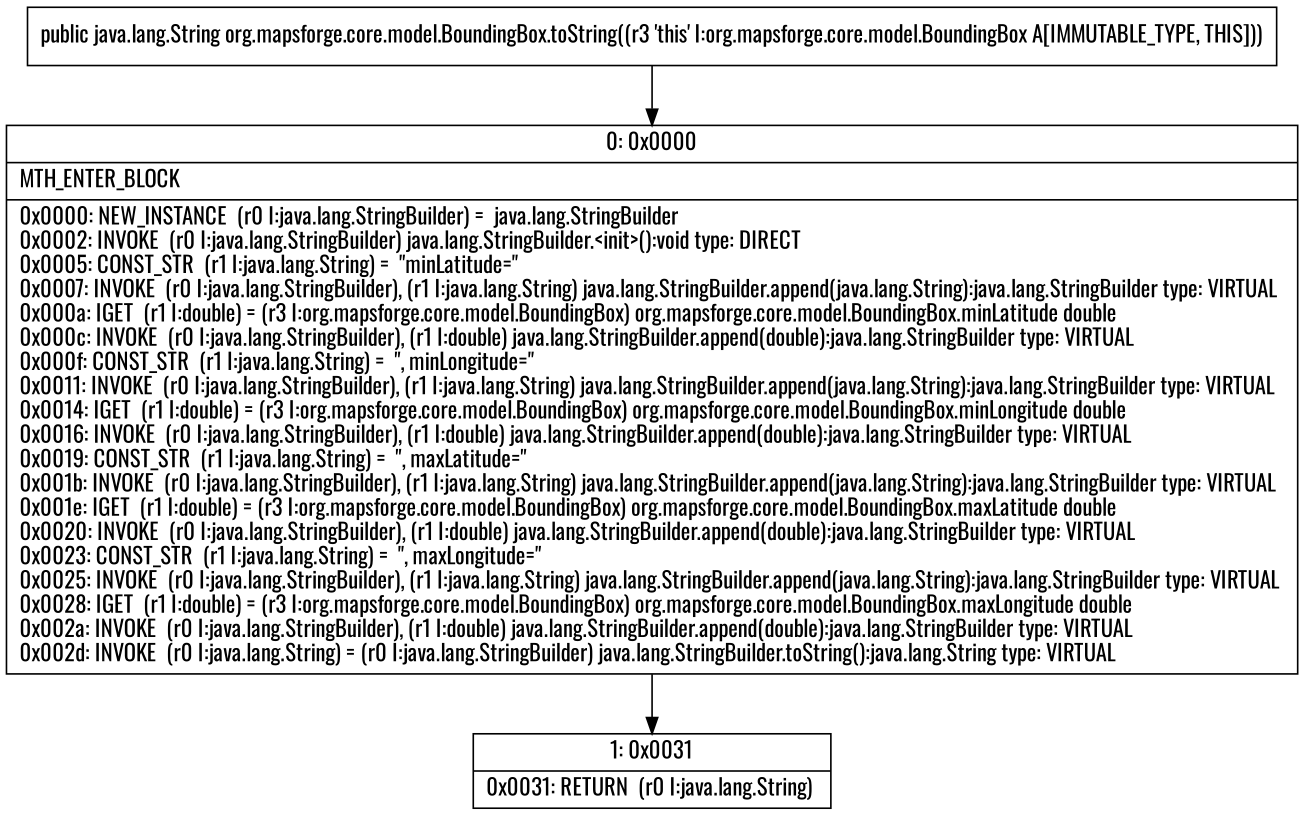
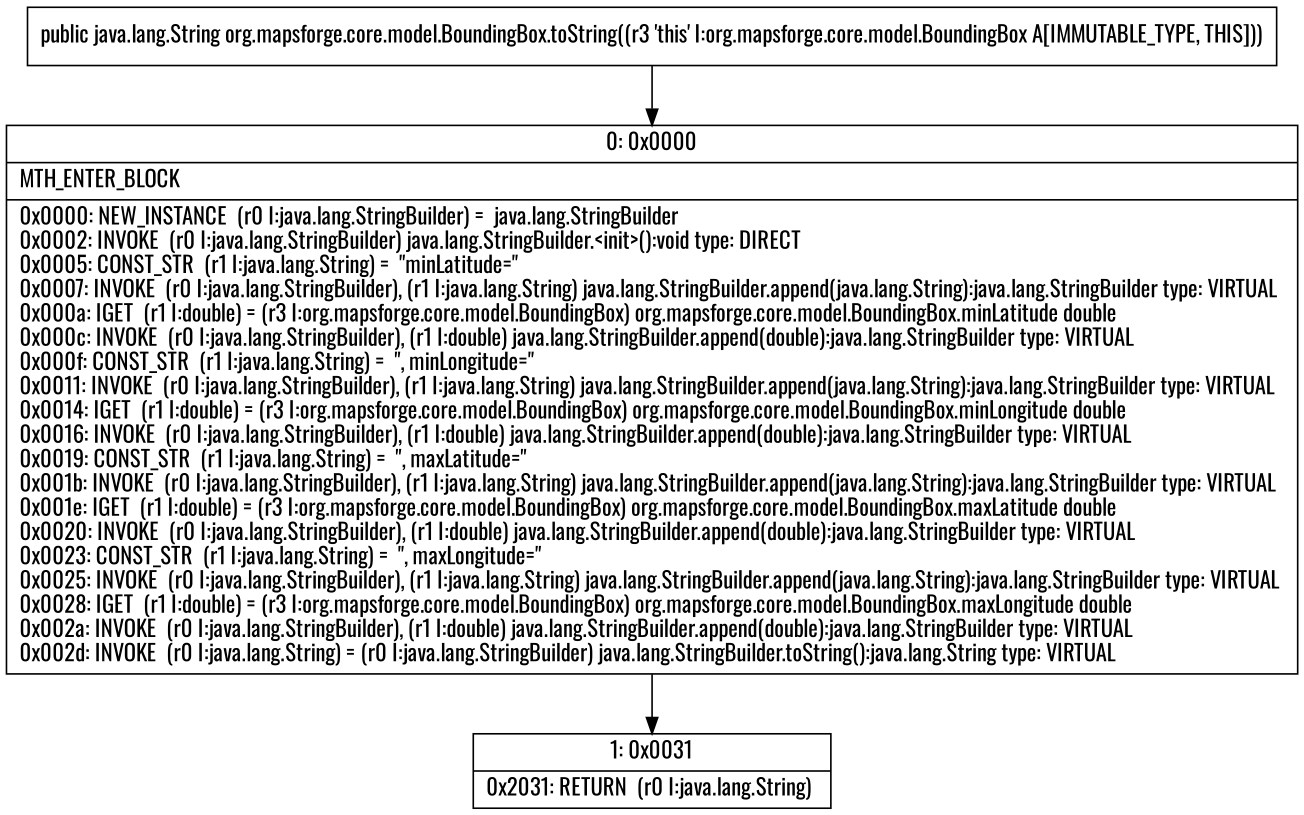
(652, 789) -> (652, 789)
